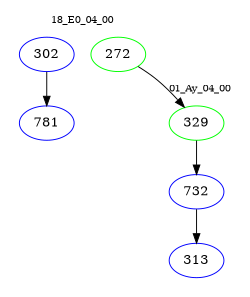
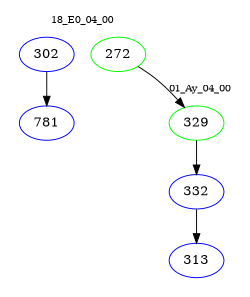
(197, 192) -> (197, 192)
